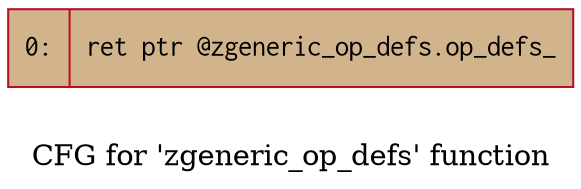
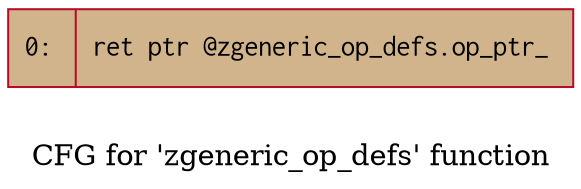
(321, 47) -> (320, 47)
